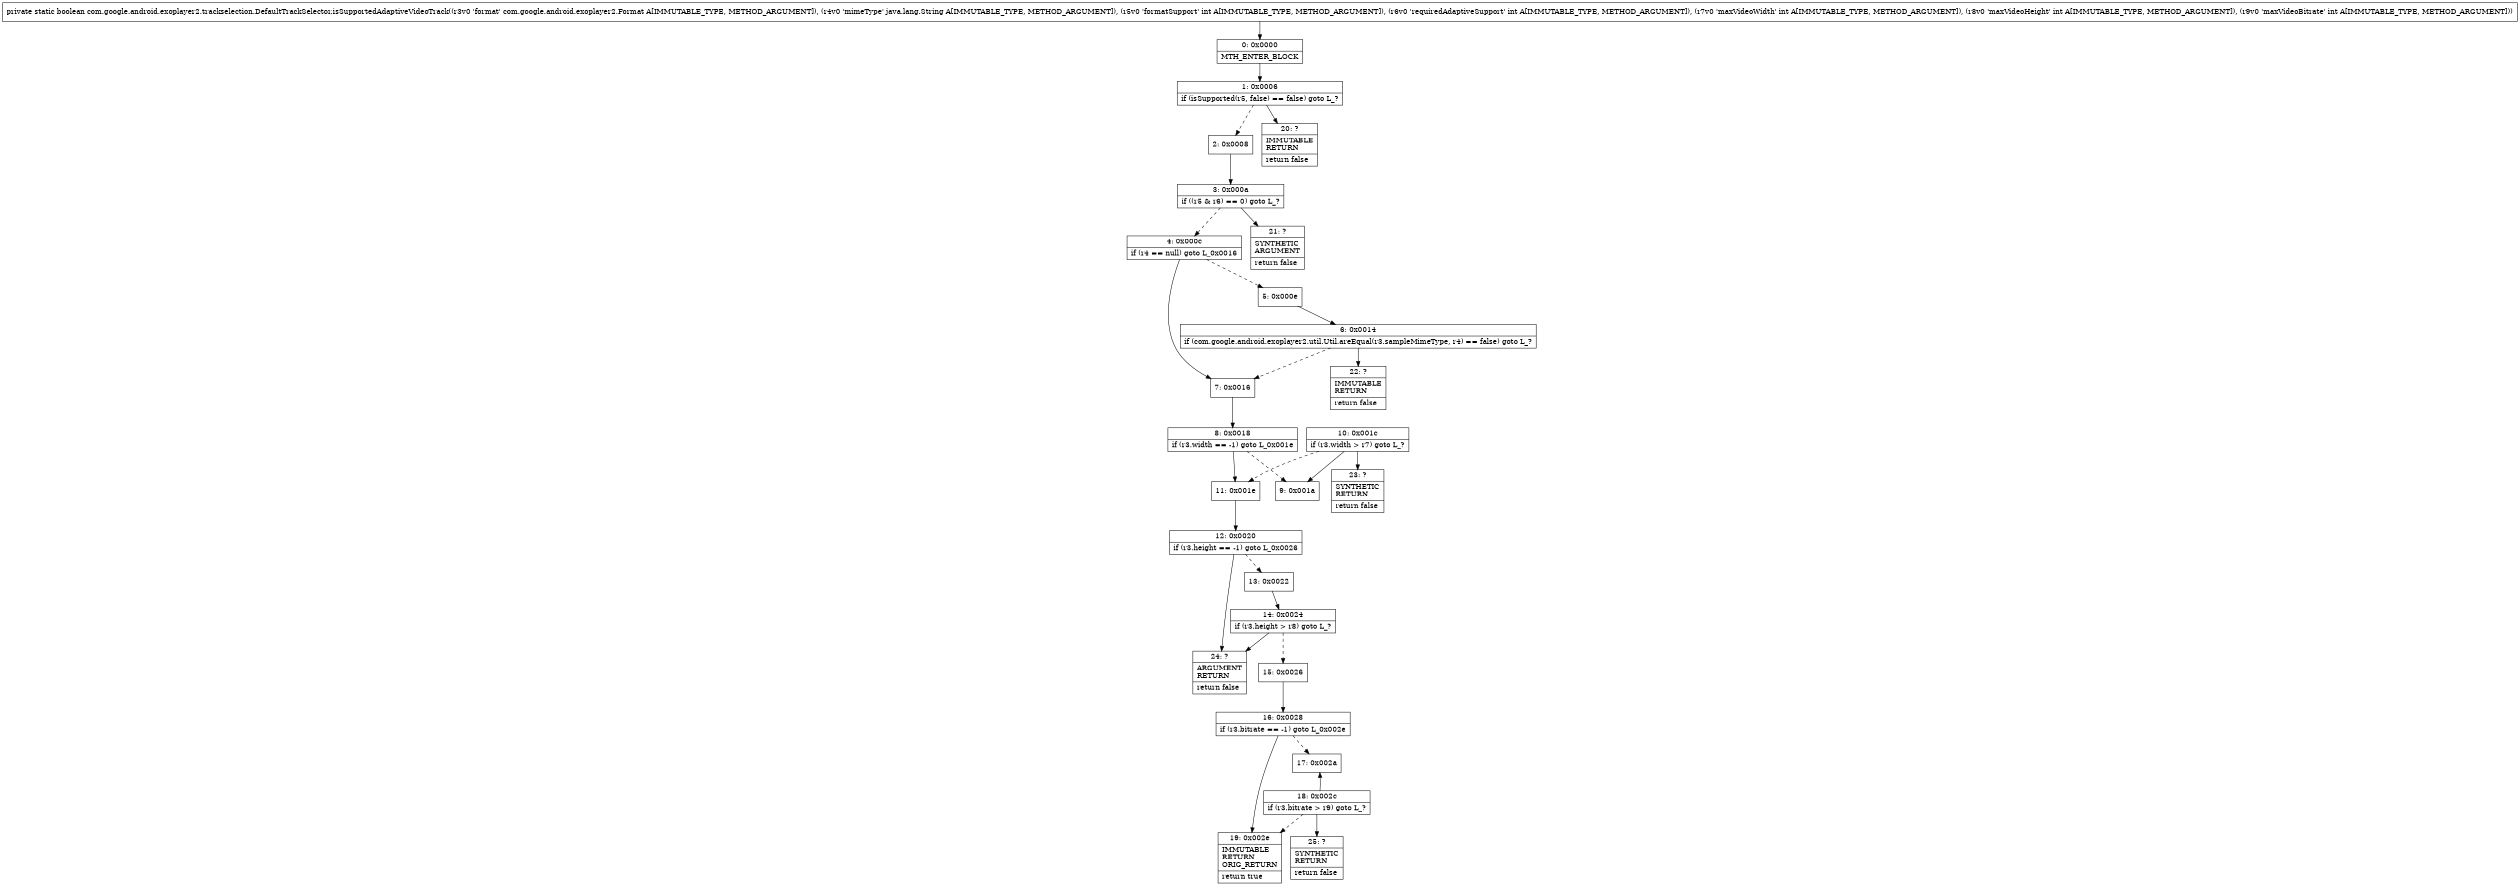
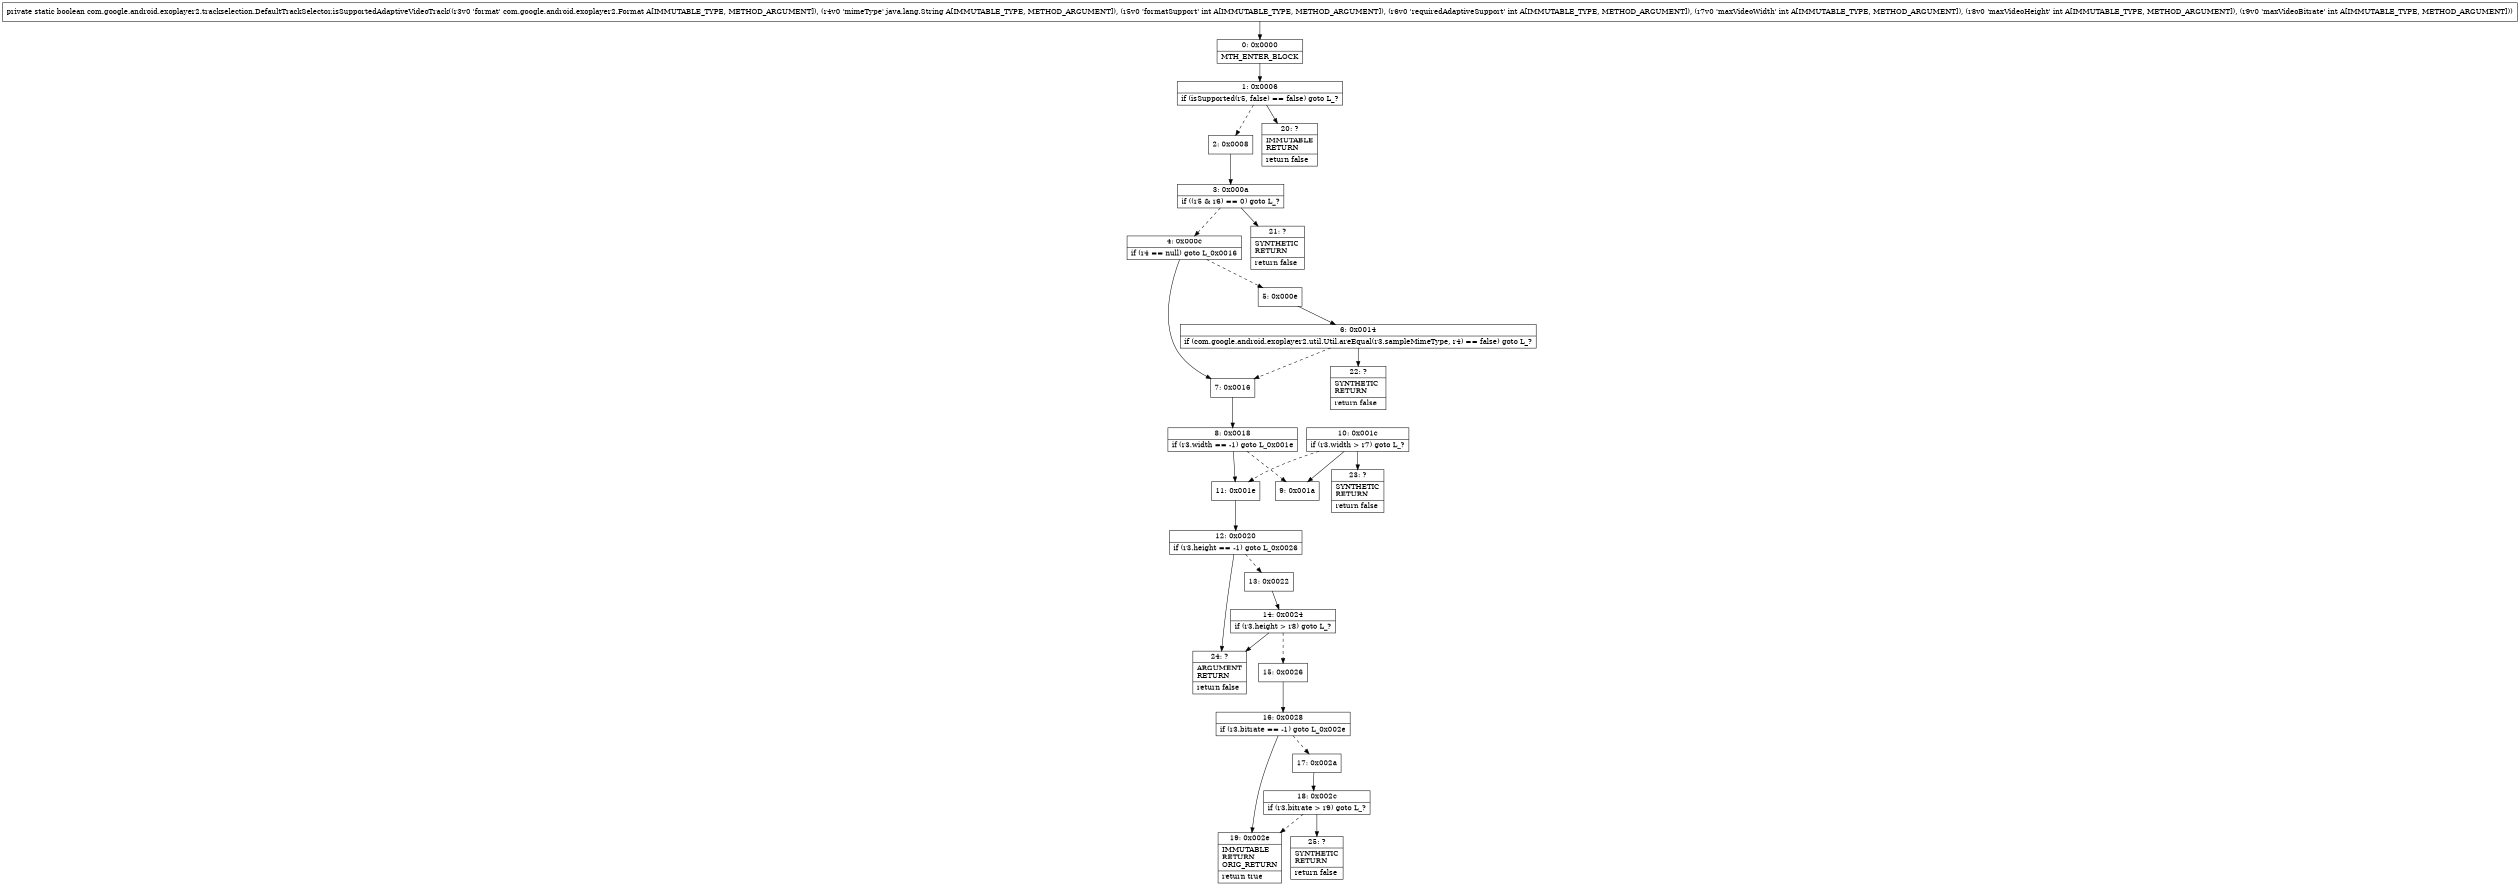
(1278, 251) -> (1271, 251)
(1358, 384) -> (1357, 384)
(1320, 784) -> (1314, 779)
